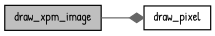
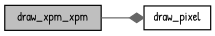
(53, 18) -> (53, 18)
